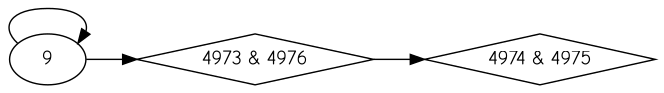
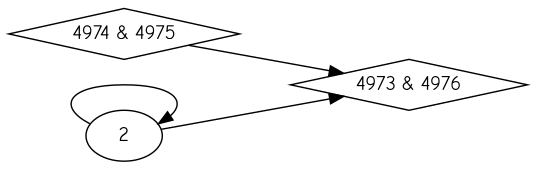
(48, 59) -> (124, 136)
(392, 59) -> (259, 58)
